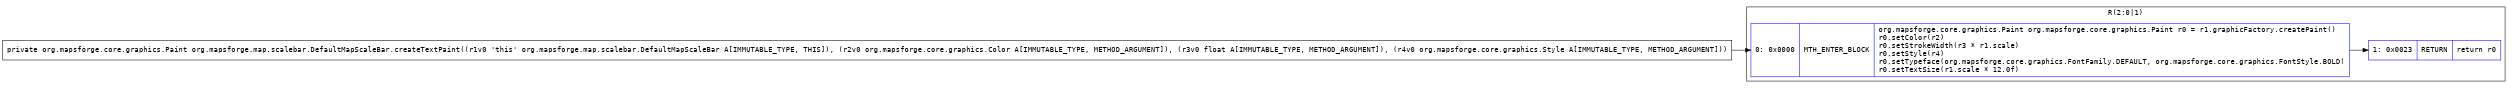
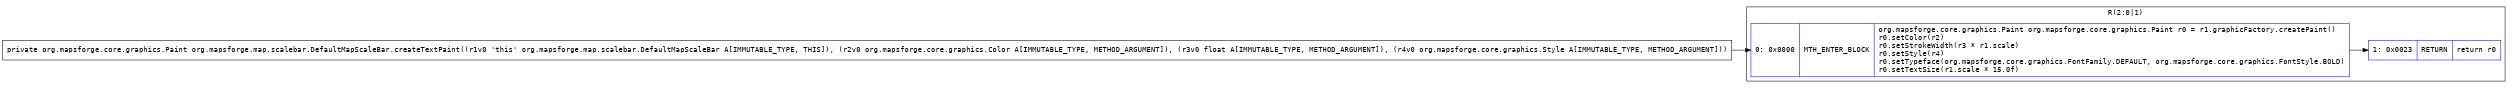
(1949, 70) -> (1949, 70)
